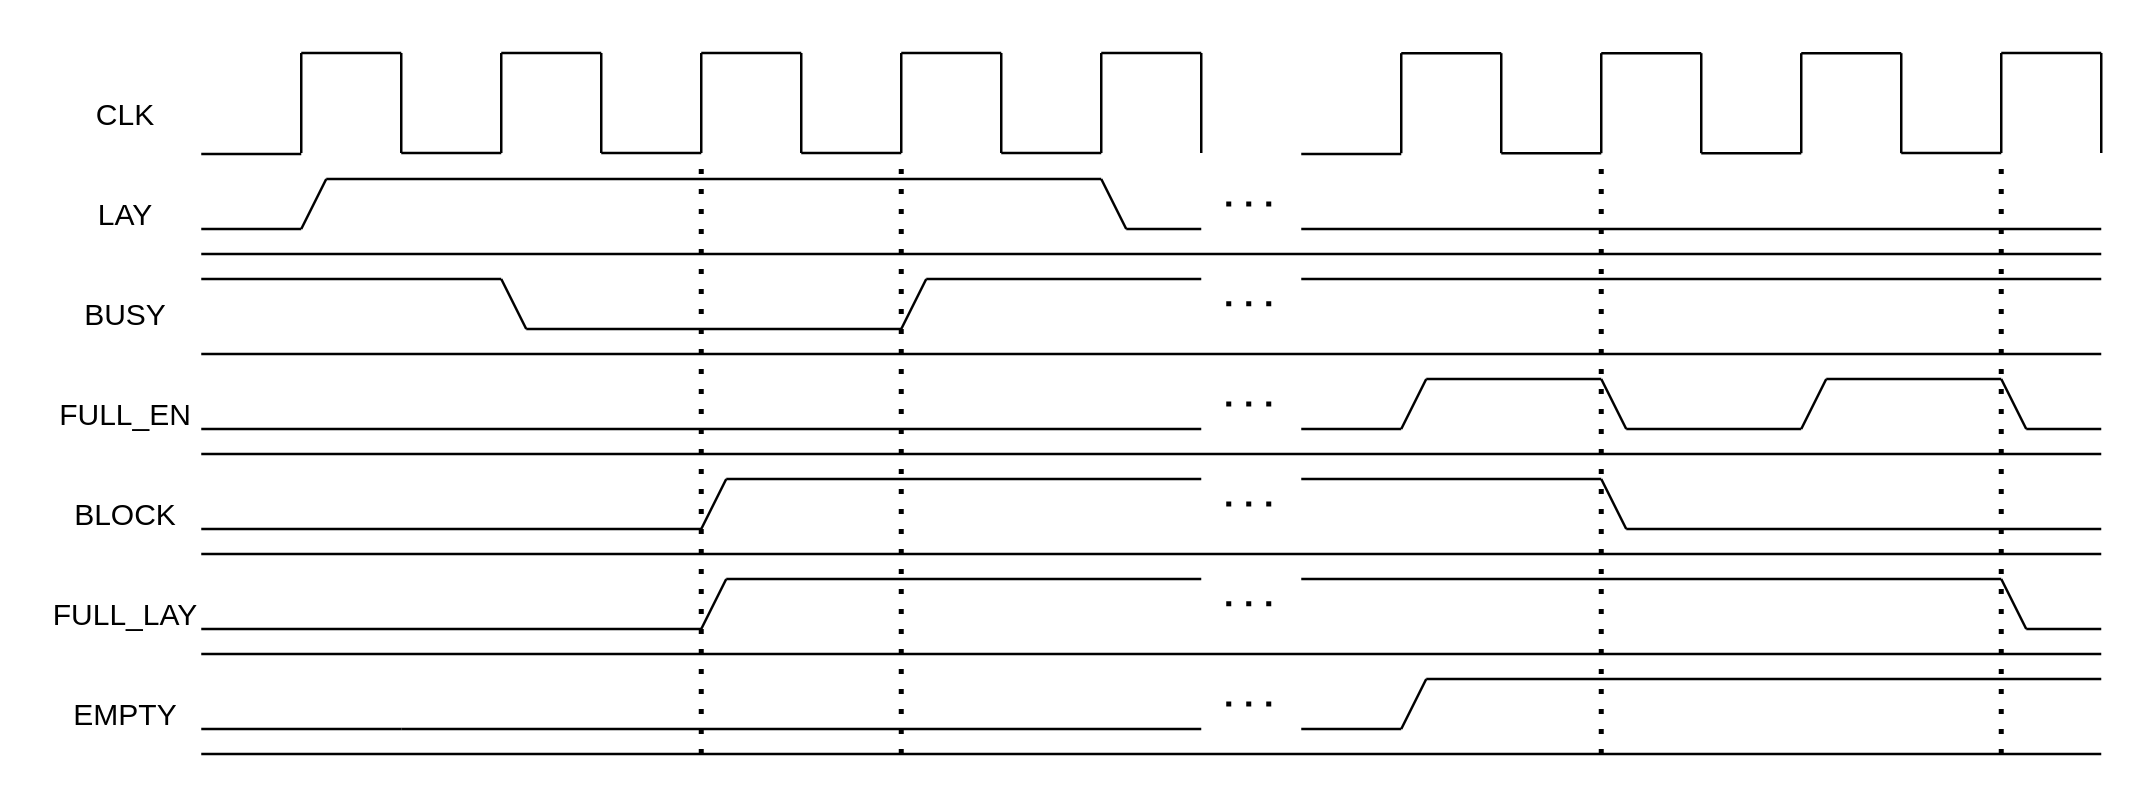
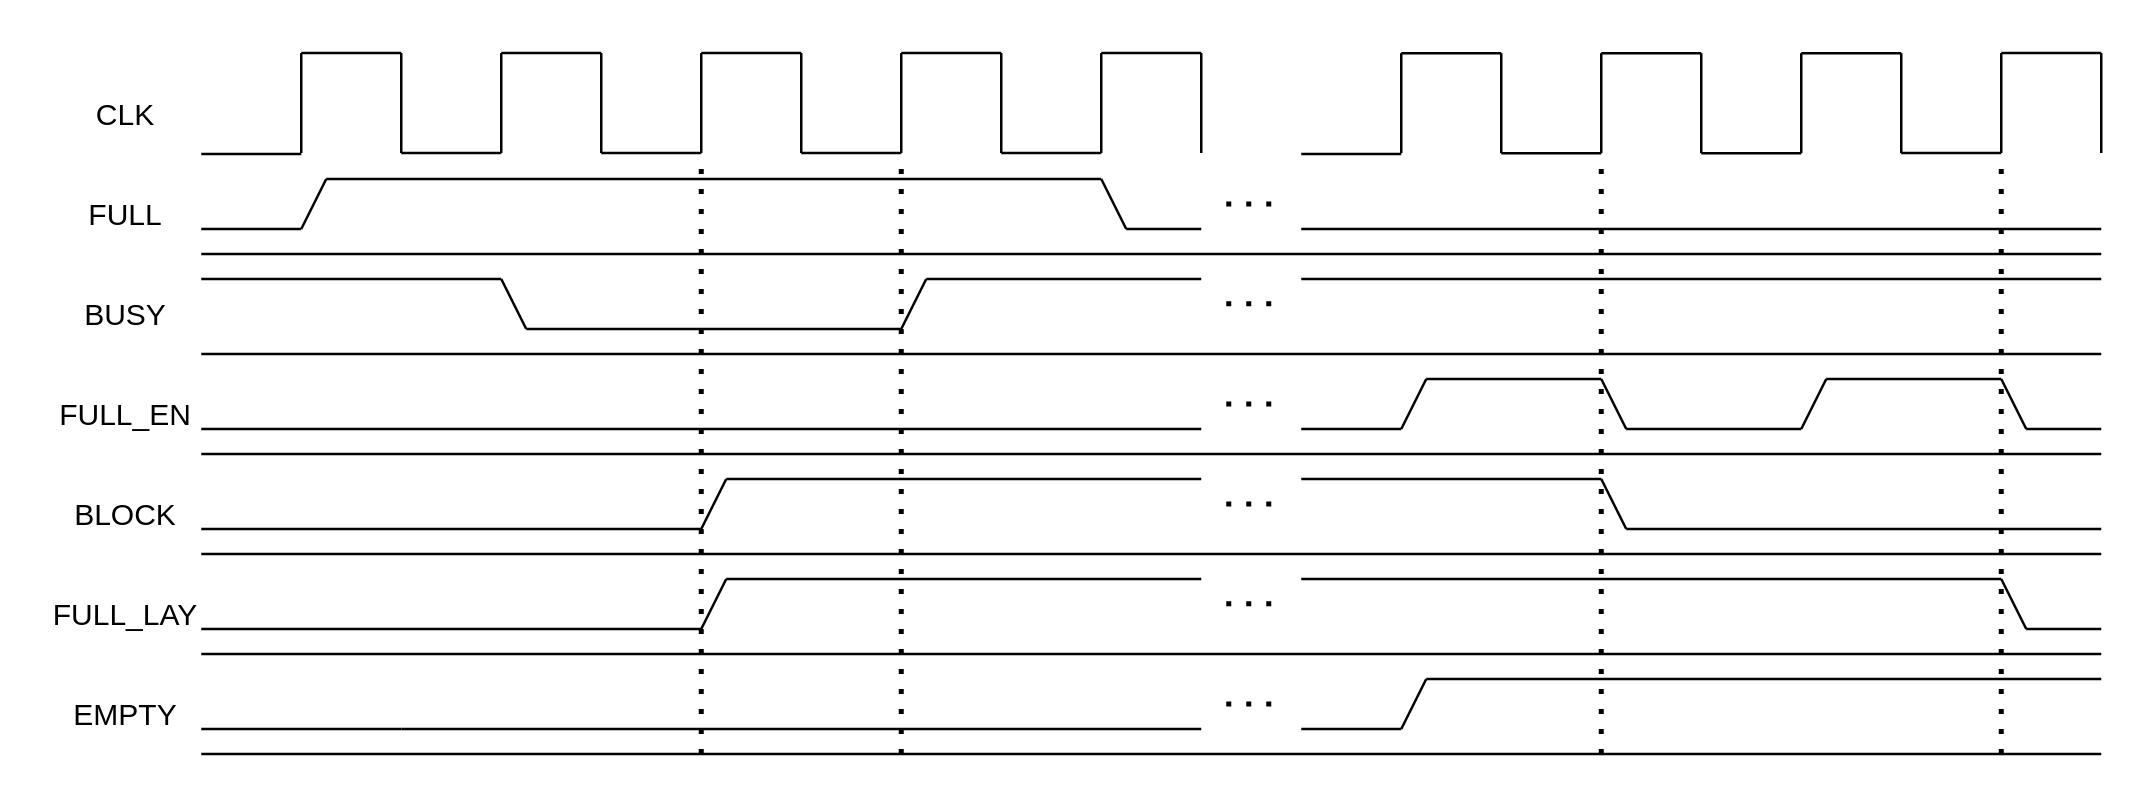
(126, 216) -> (126, 216)
